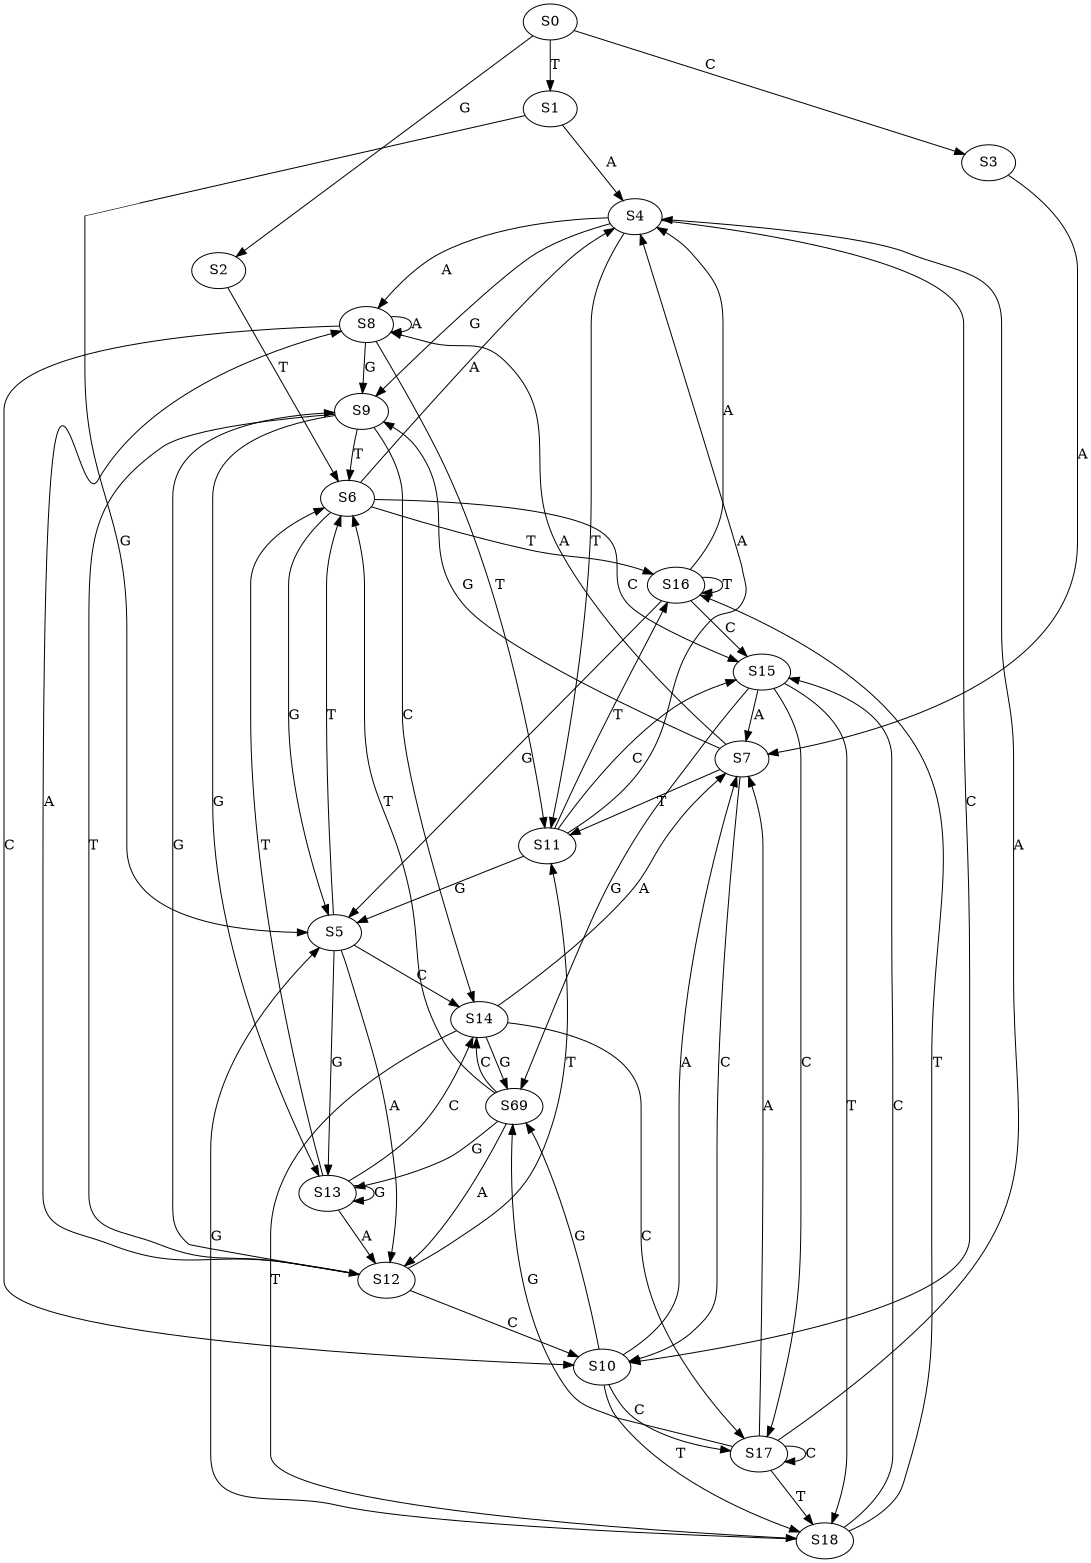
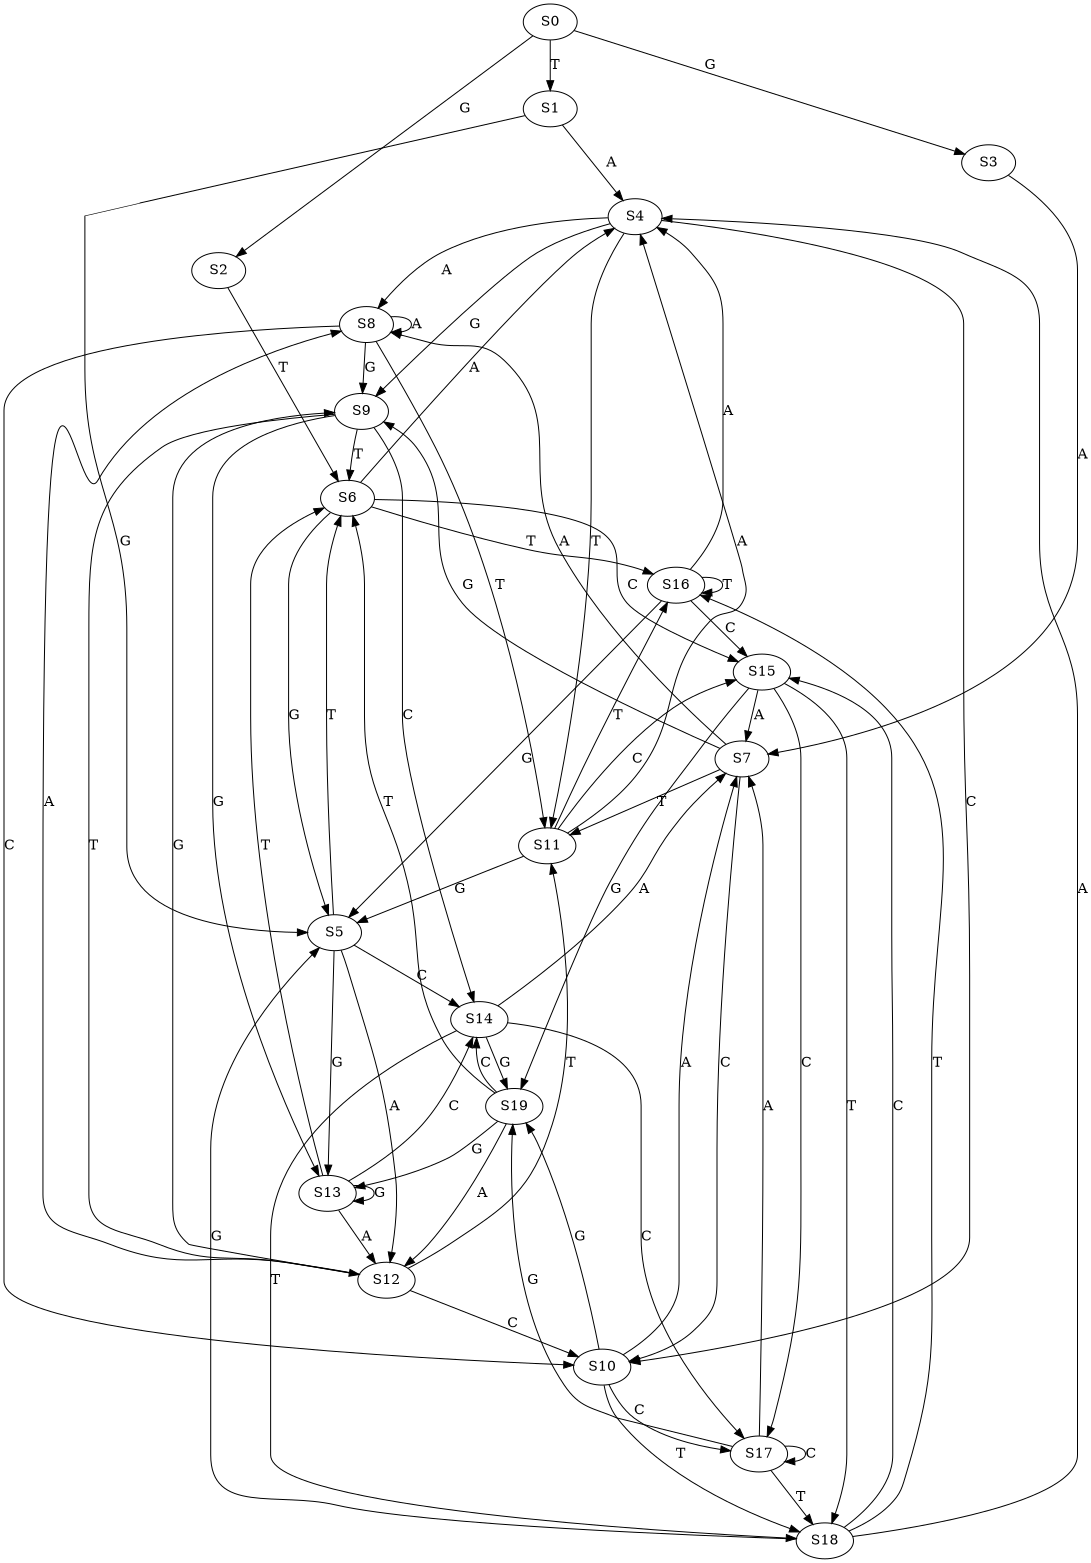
(711, 65) -> (711, 65)
(1013, 748) -> (1078, 807)
(514, 1106) -> (514, 1106)
